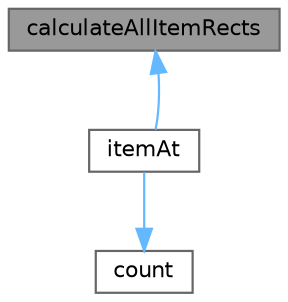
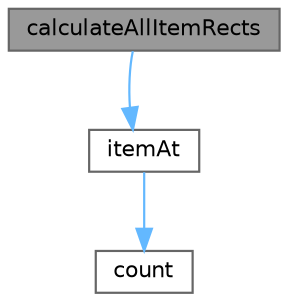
(159, 102) -> (130, 79)
